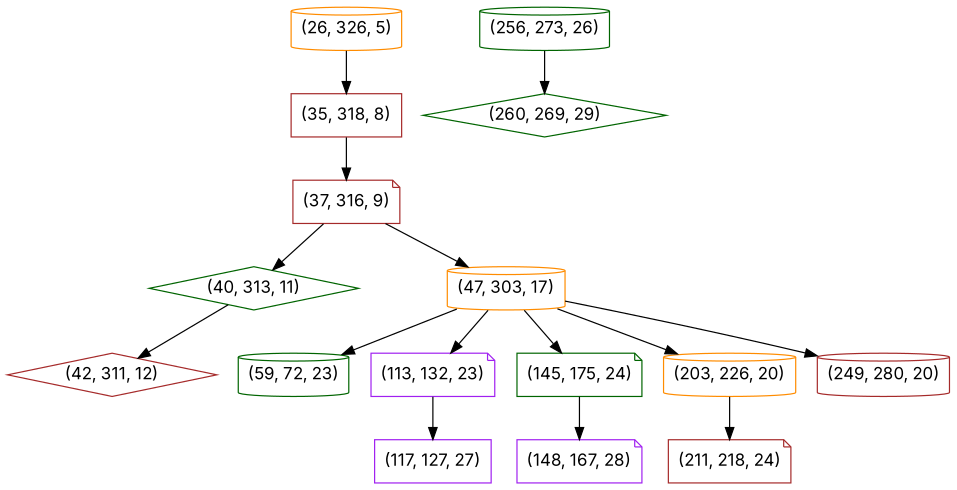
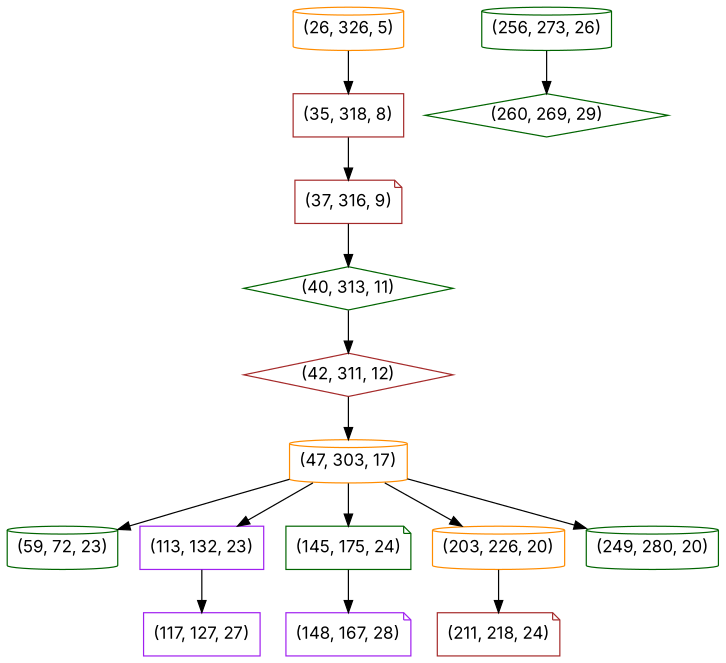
(421, 242) -> (348, 412)
(433, 375) -> (202, 548)
(883, 375) -> (652, 548)
